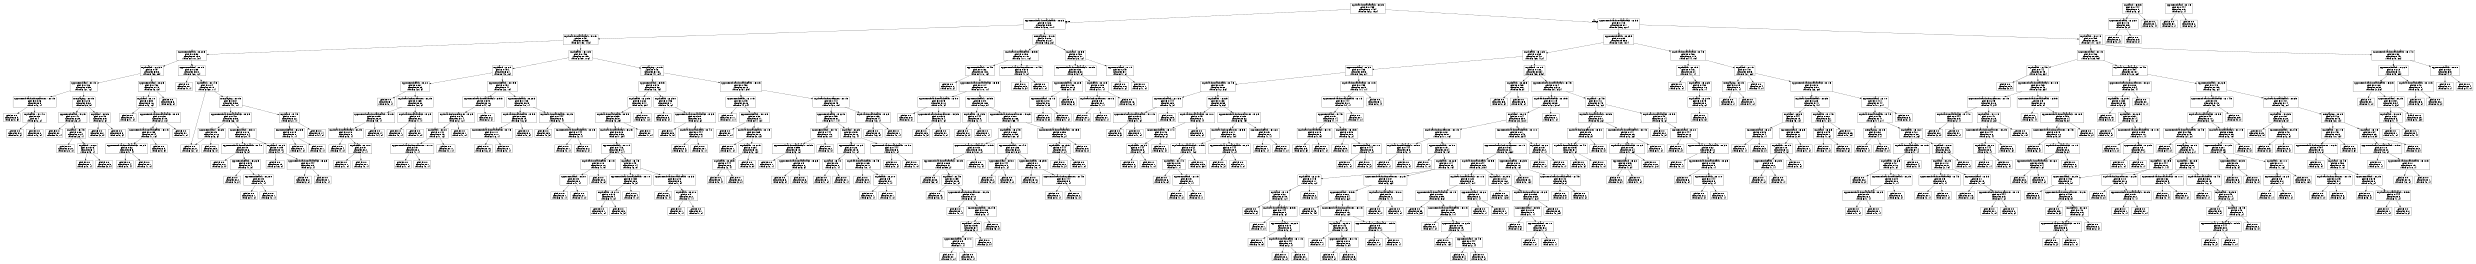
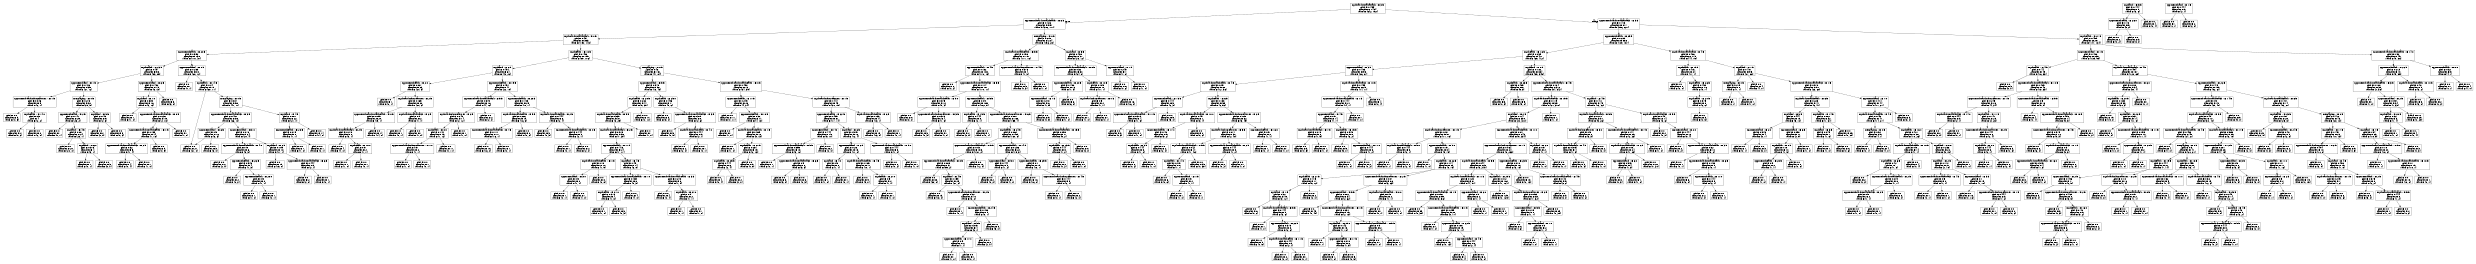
(2020, 133) -> none
(1891, 164) -> (1891, 164)
